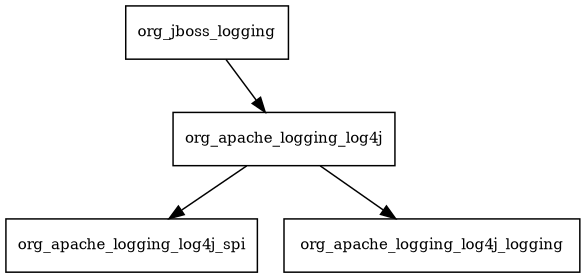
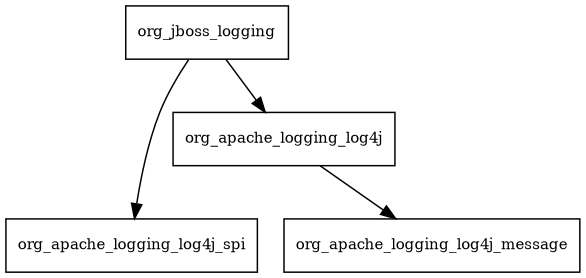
(214, 188) -> (154, 128)
(432, 246) -> (432, 246)
